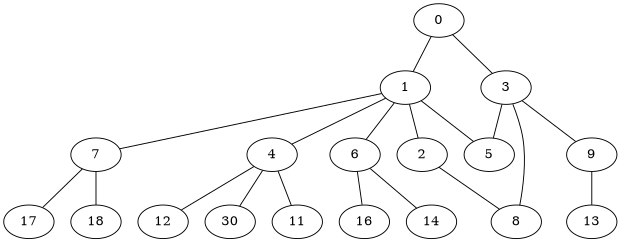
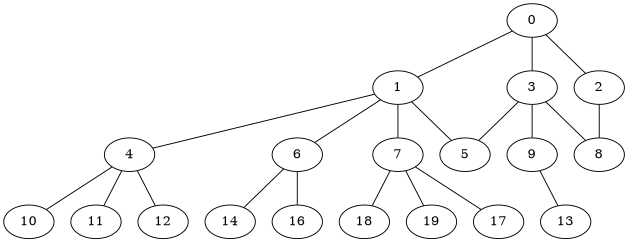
(414, 121) -> (566, 54)
(230, 222) -> (29, 222)
none -> (431, 222)
